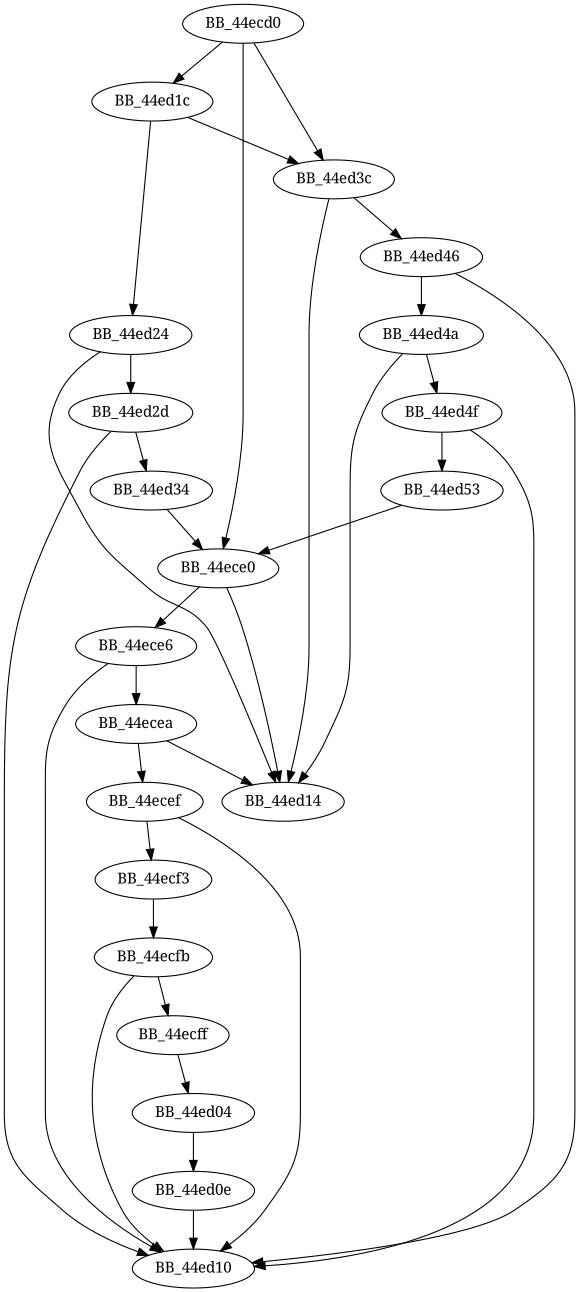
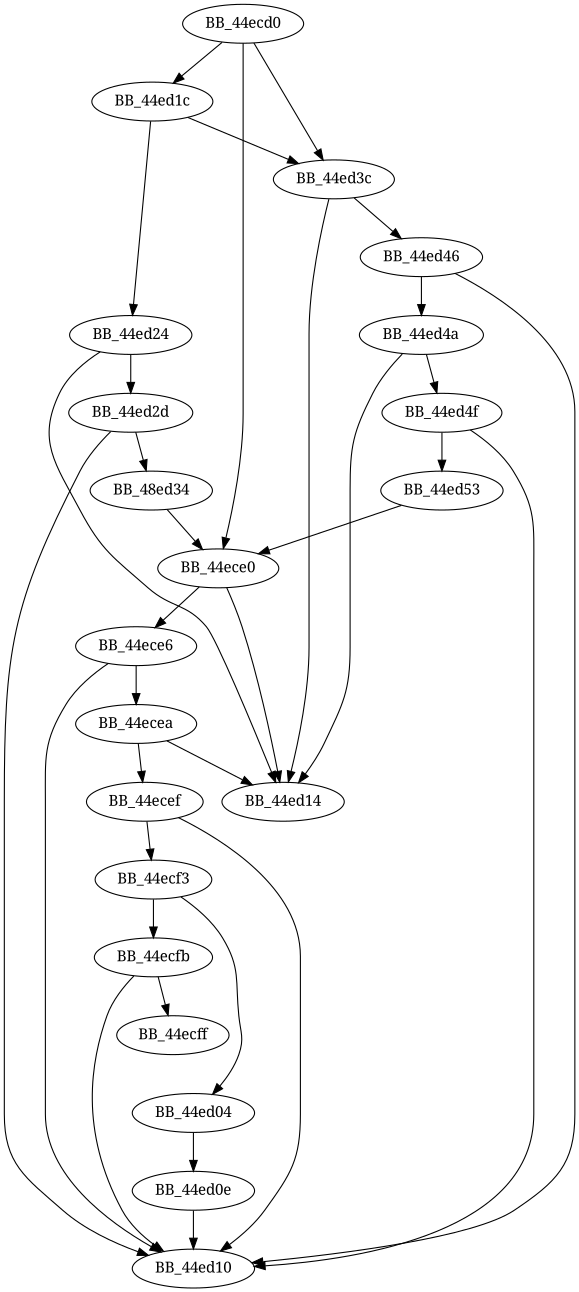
(151, 491) -> (151, 491)
(182, 1069) -> (237, 984)
